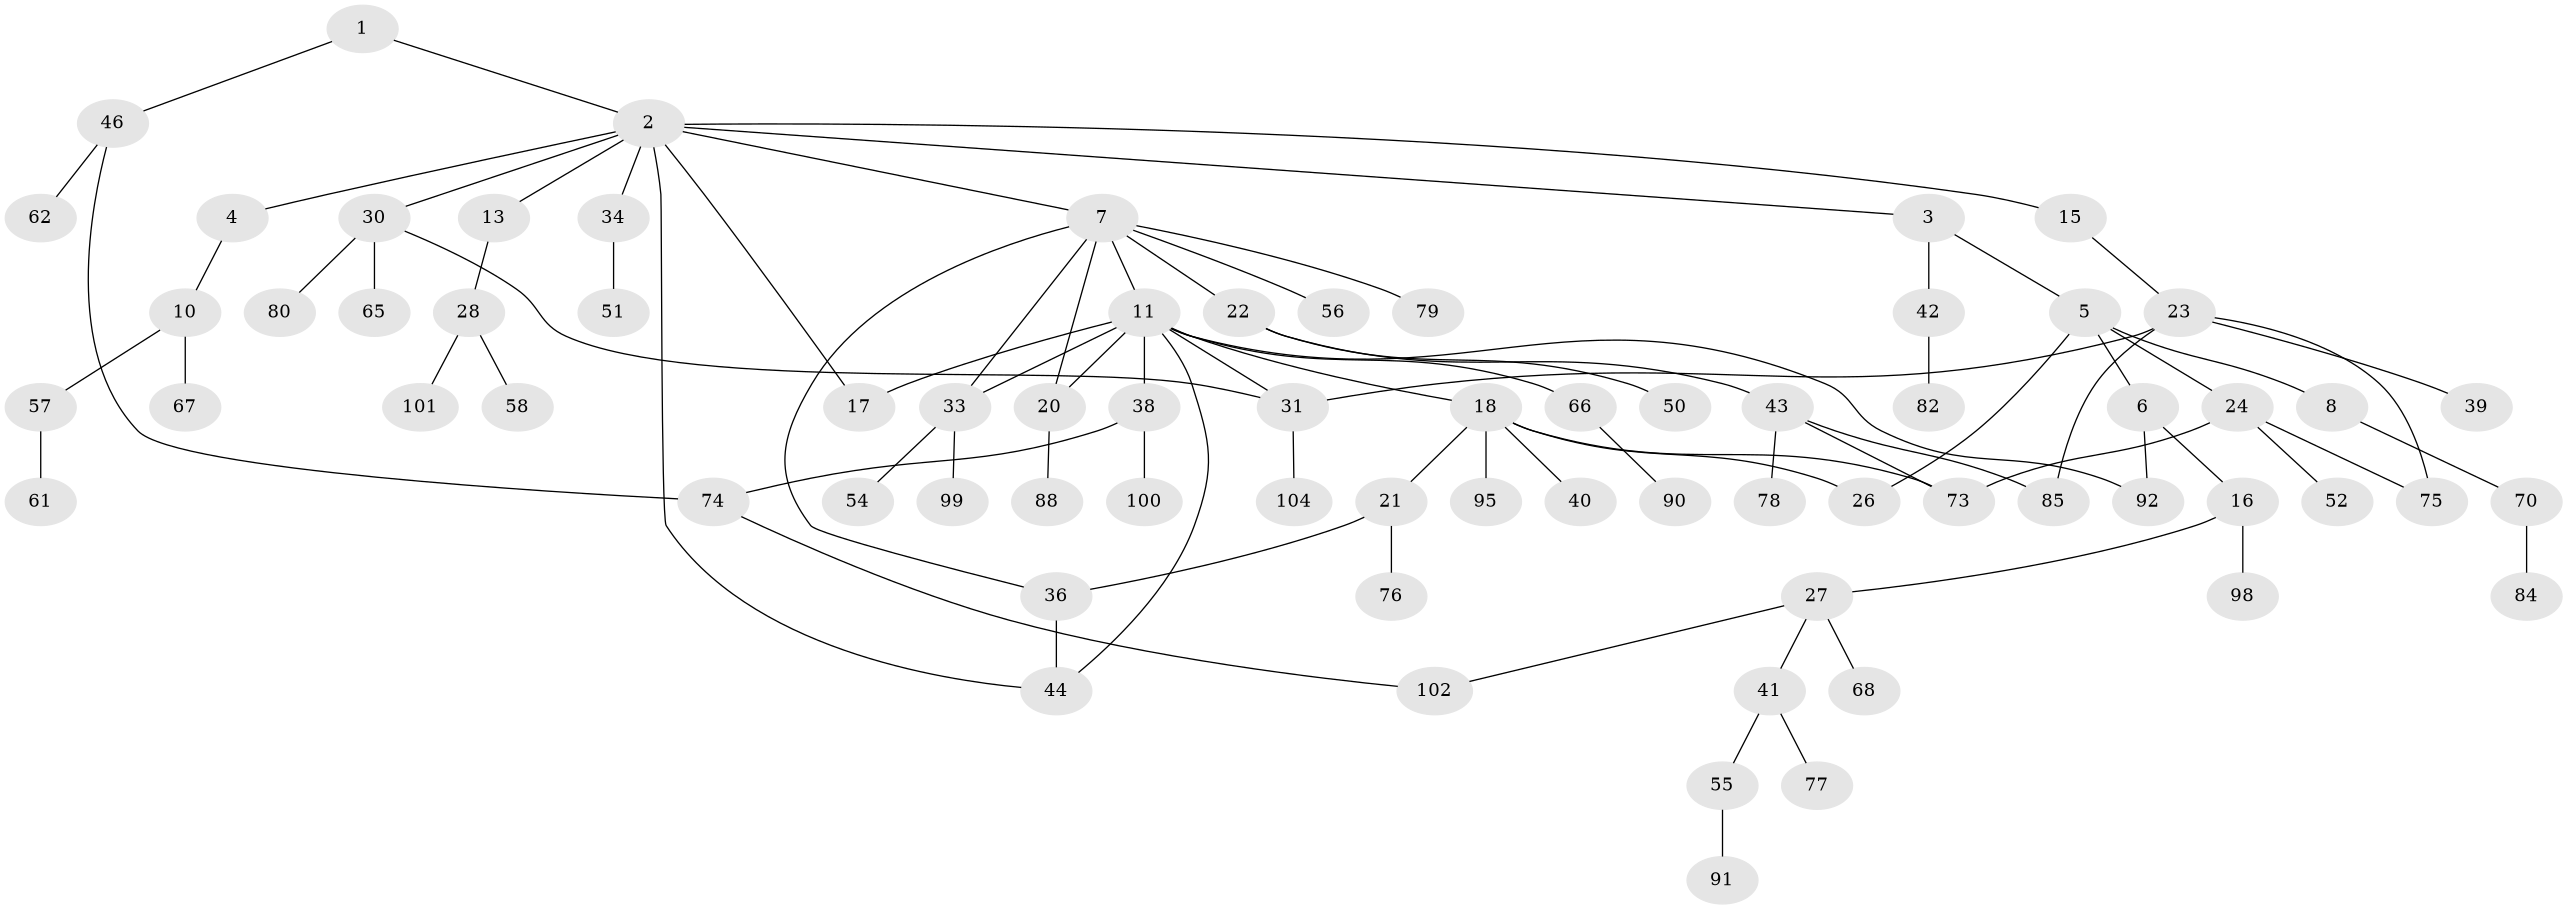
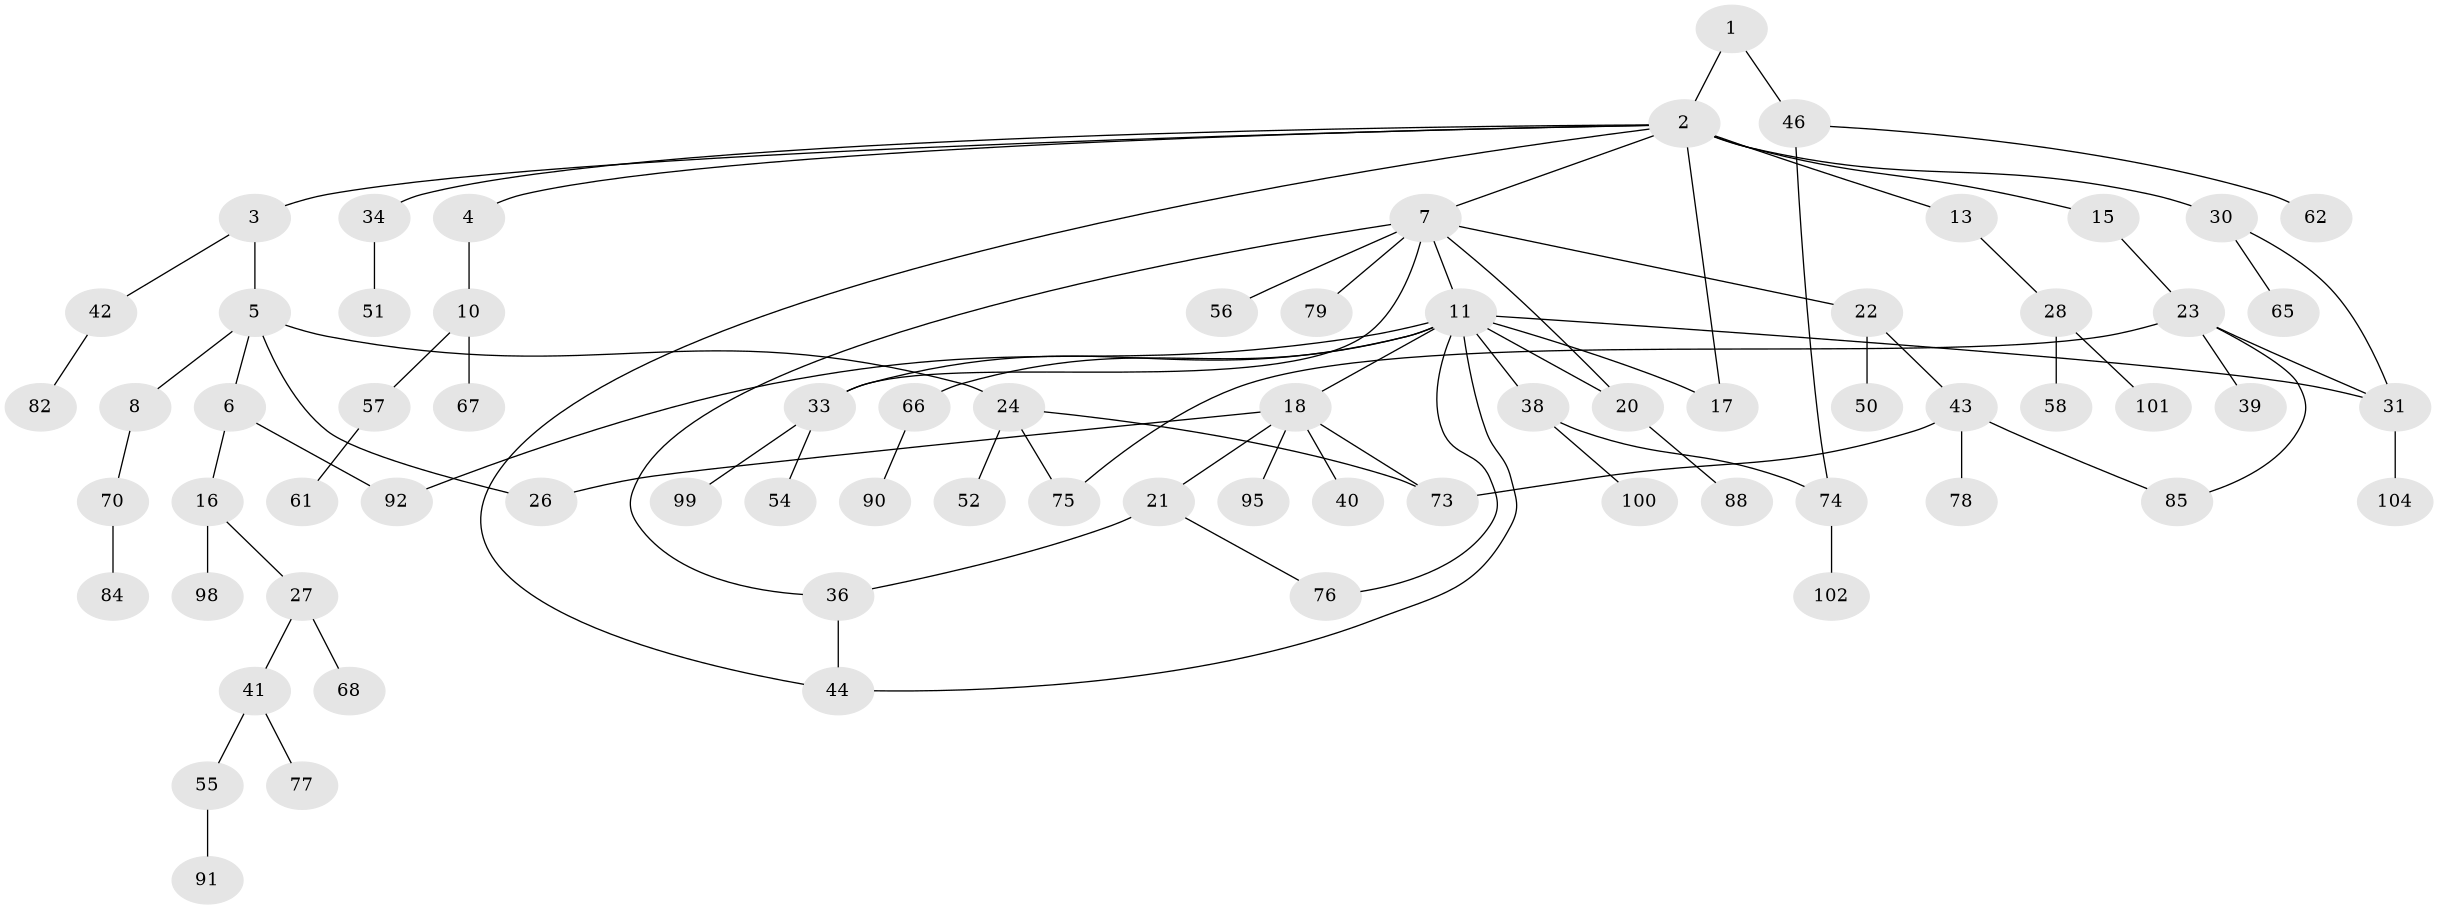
(280, 313) -> none
none -> (1497, 503)
(1627, 644) -> none
